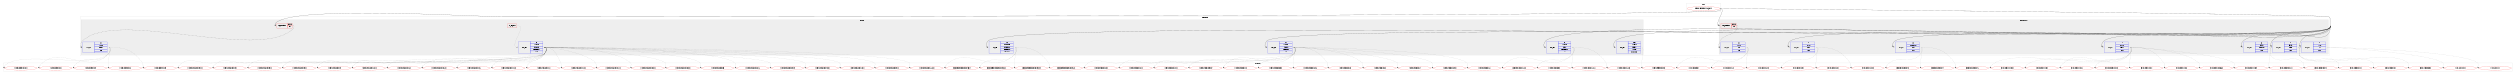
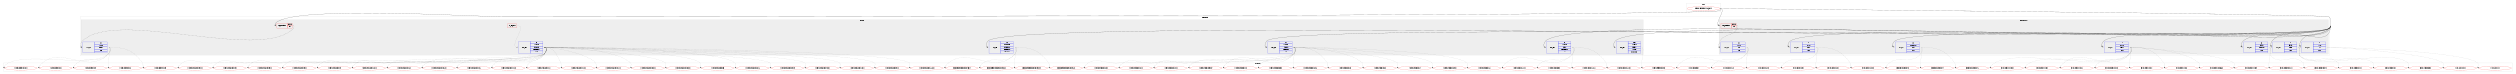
(1519, 68) -> (1519, 68)
(1624, 68) -> (1624, 68)
